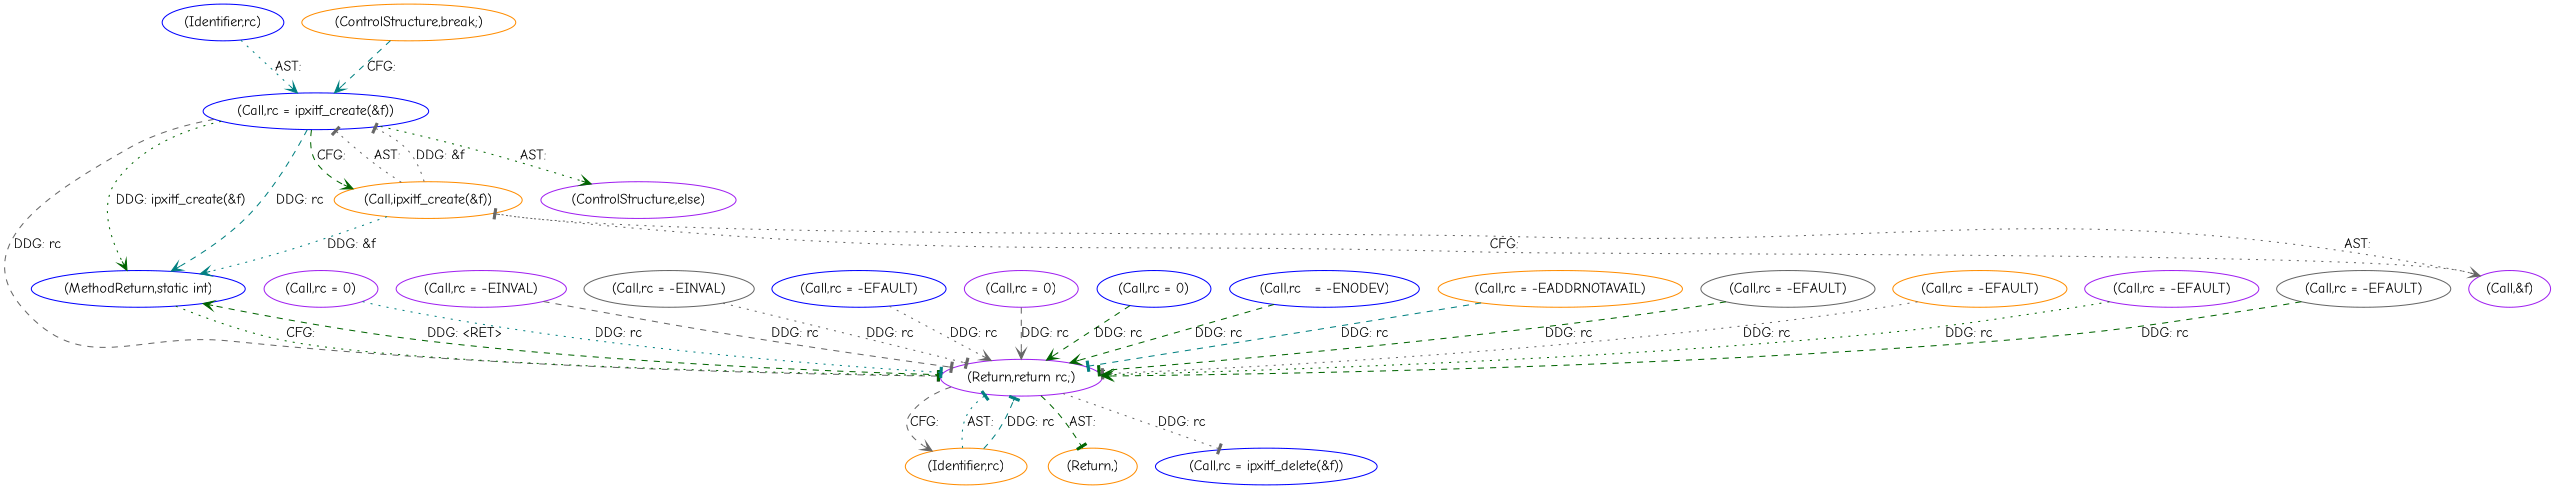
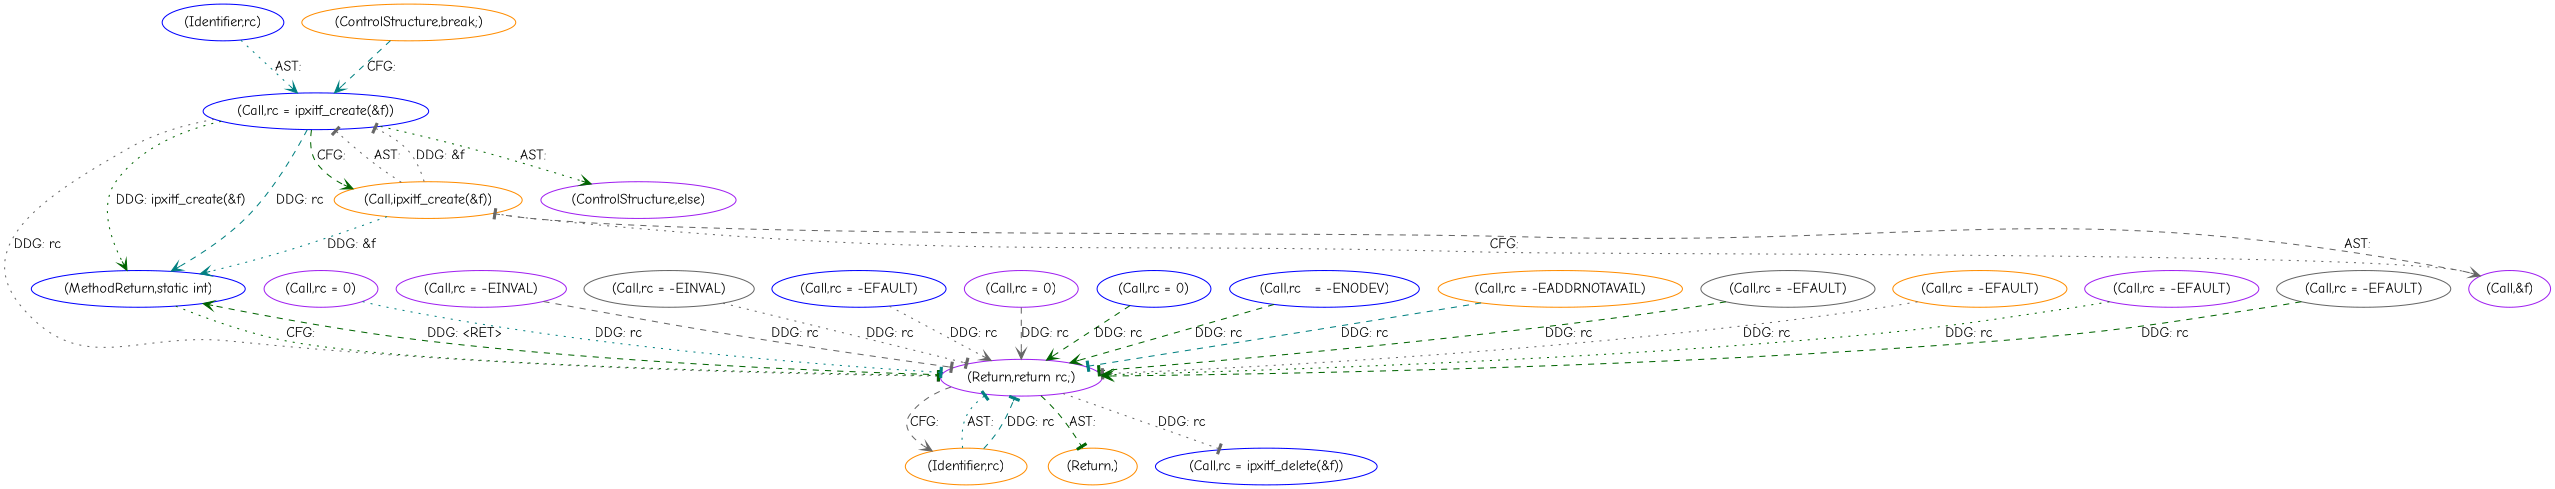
(1491, 236) -> (1491, 236)
(254, 343) -> (254, 343)
